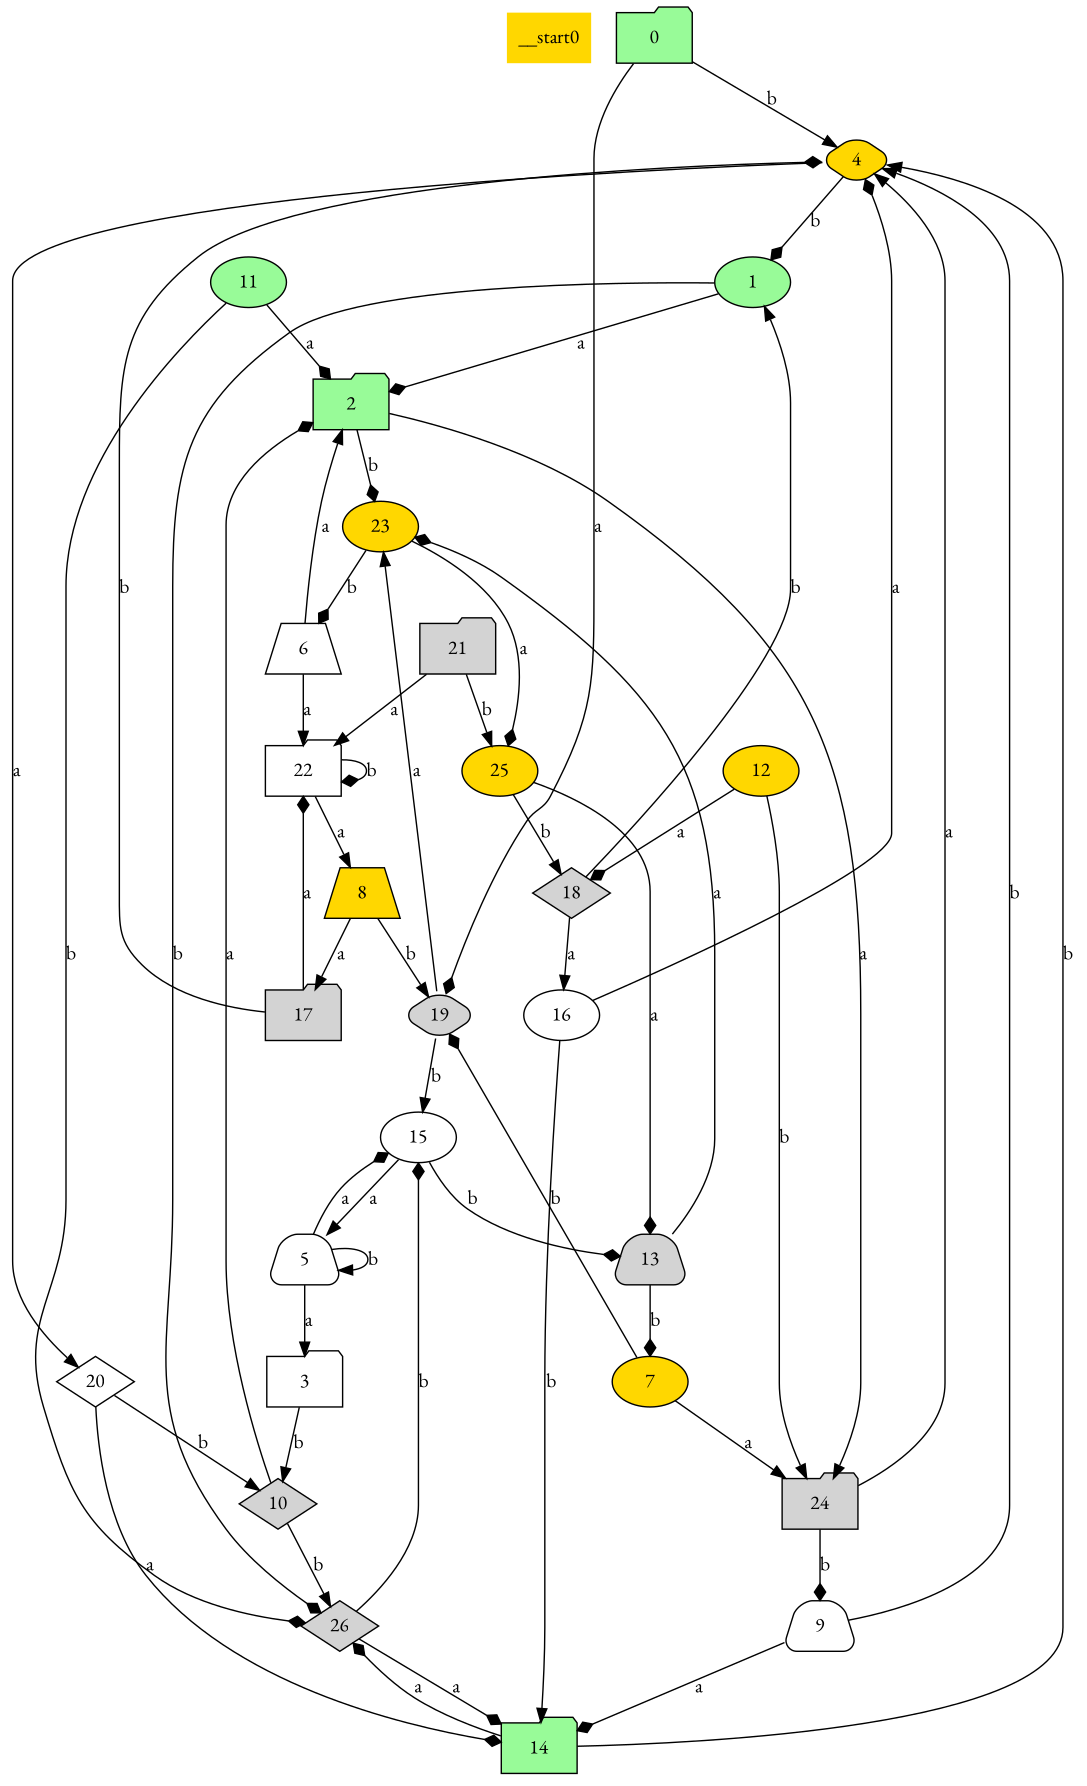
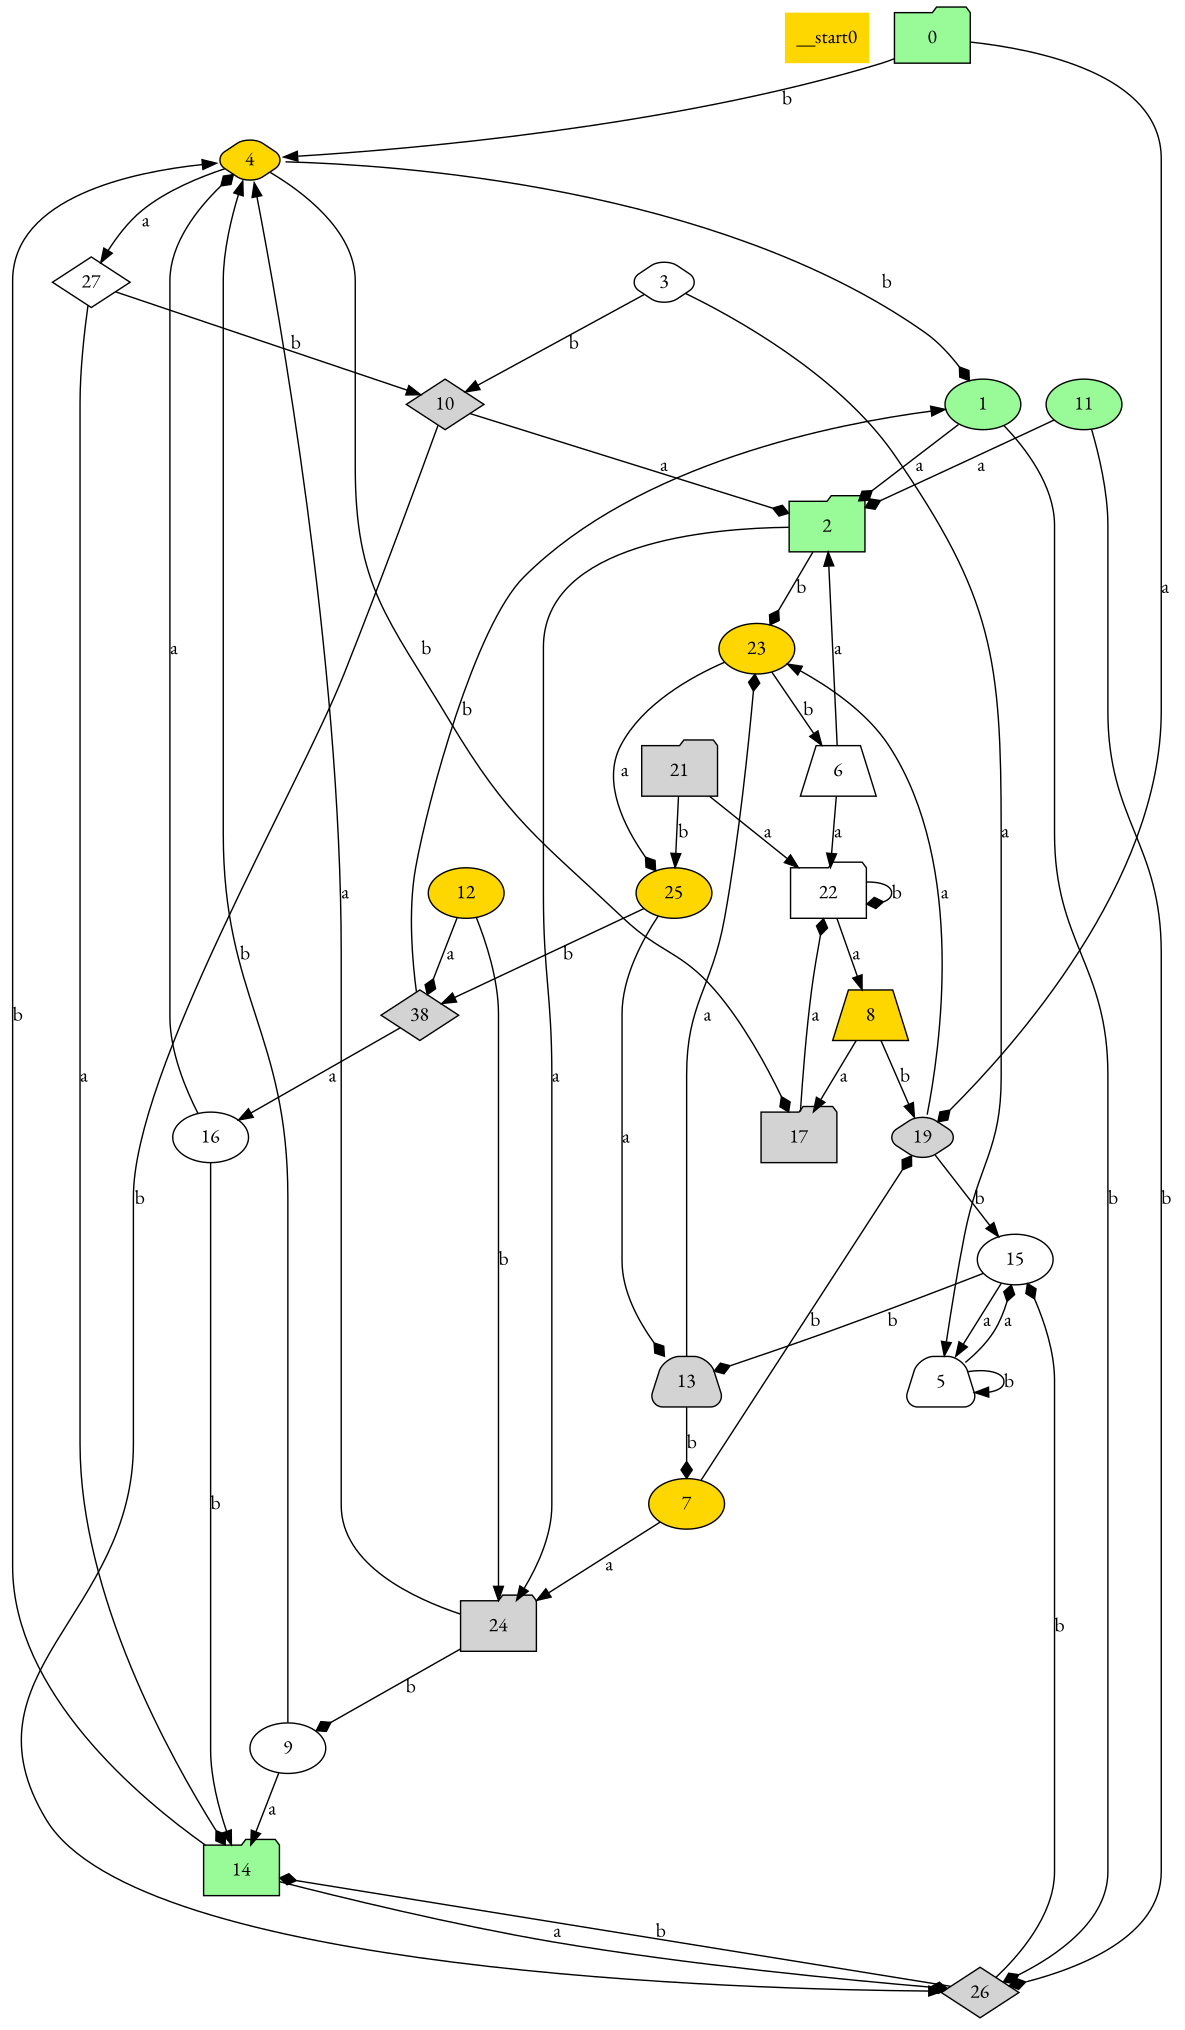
(127, 360) -> (424, 679)
(347, 580) -> (793, 703)
(571, 893) -> (420, 1015)
(305, 1314) -> (1000, 756)
(95, 1382) -> (91, 282)
(305, 1382) -> (664, 282)
(820, 1626) -> (288, 1748)
(689, 1683) -> (267, 1803)
(456, 1687) -> (661, 1931)
